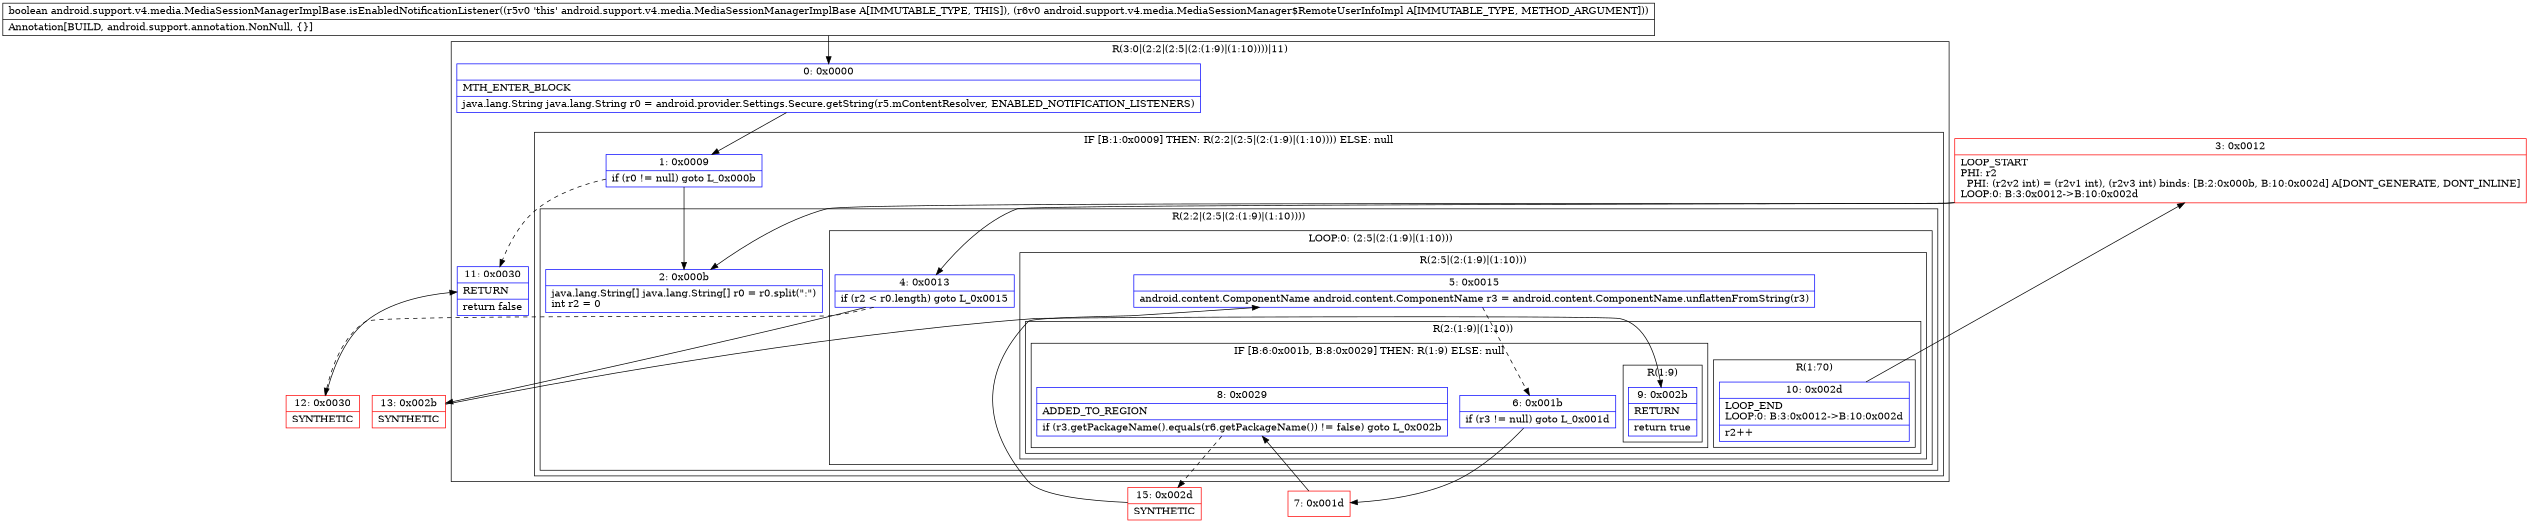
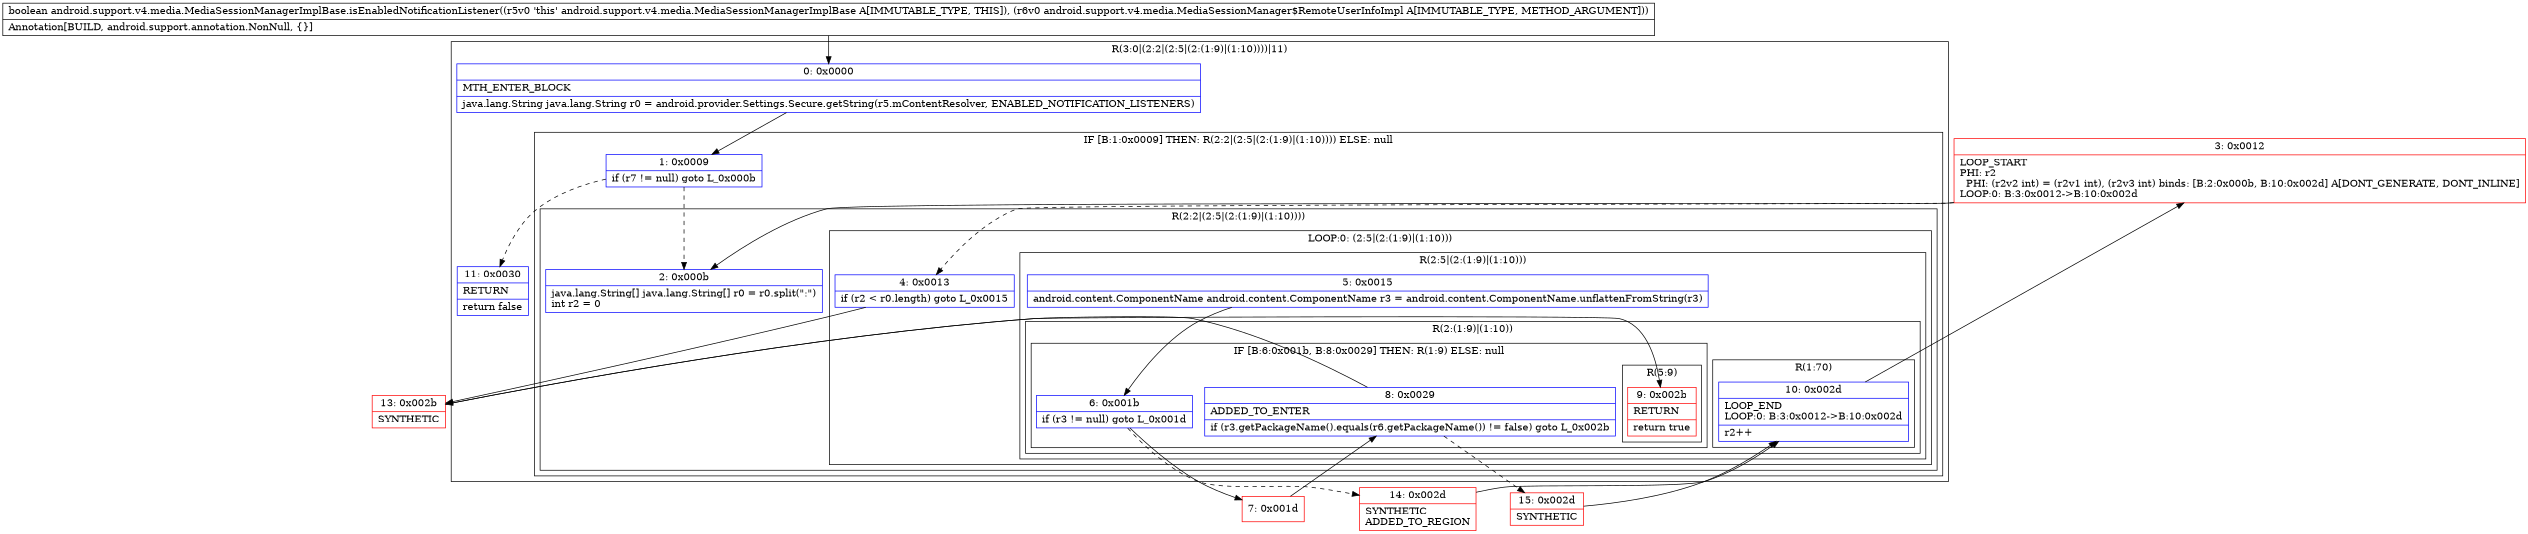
(684, 179) -> (684, 179)
(1437, 205) -> (1436, 205)
(684, 225) -> (684, 225)
none -> (914, 330)
(1011, 344) -> (1681, 489)
(1504, 348) -> (1176, 337)
(1663, 373) -> (1662, 373)
(1095, 411) -> (1260, 411)
(323, 412) -> none
(1663, 412) -> (1662, 412)
none -> (1418, 509)
